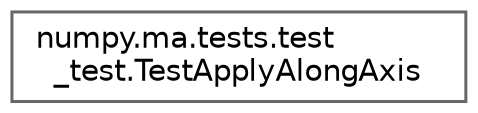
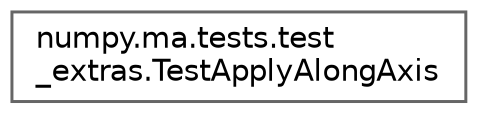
(239, 57) -> (239, 57)
